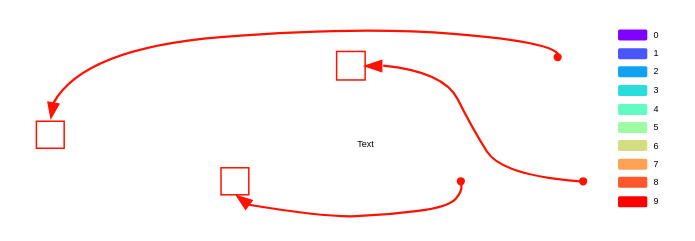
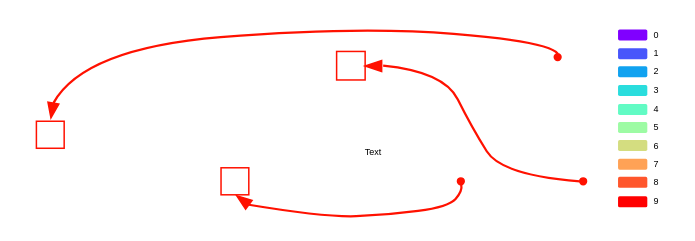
(366, 144) -> (373, 152)
